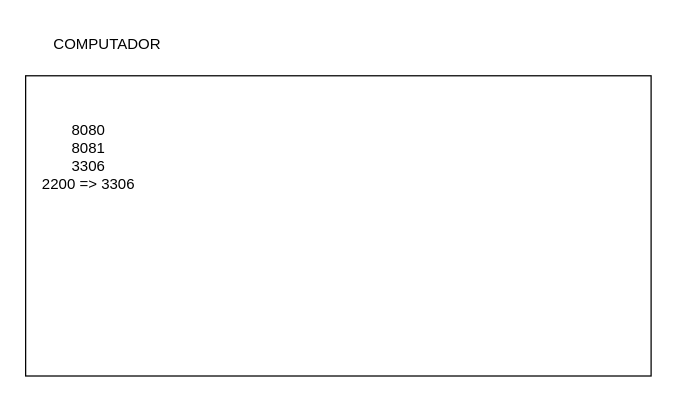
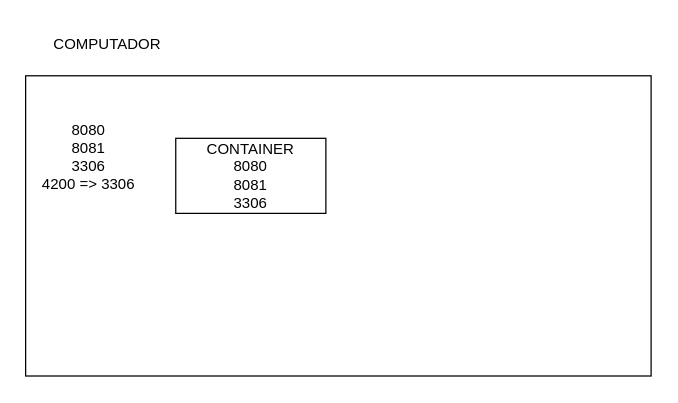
(89, 157) -> (89, 157)
none -> (251, 176)
